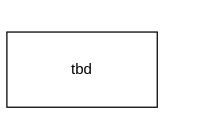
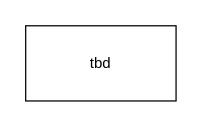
(82, 69) -> (101, 63)
